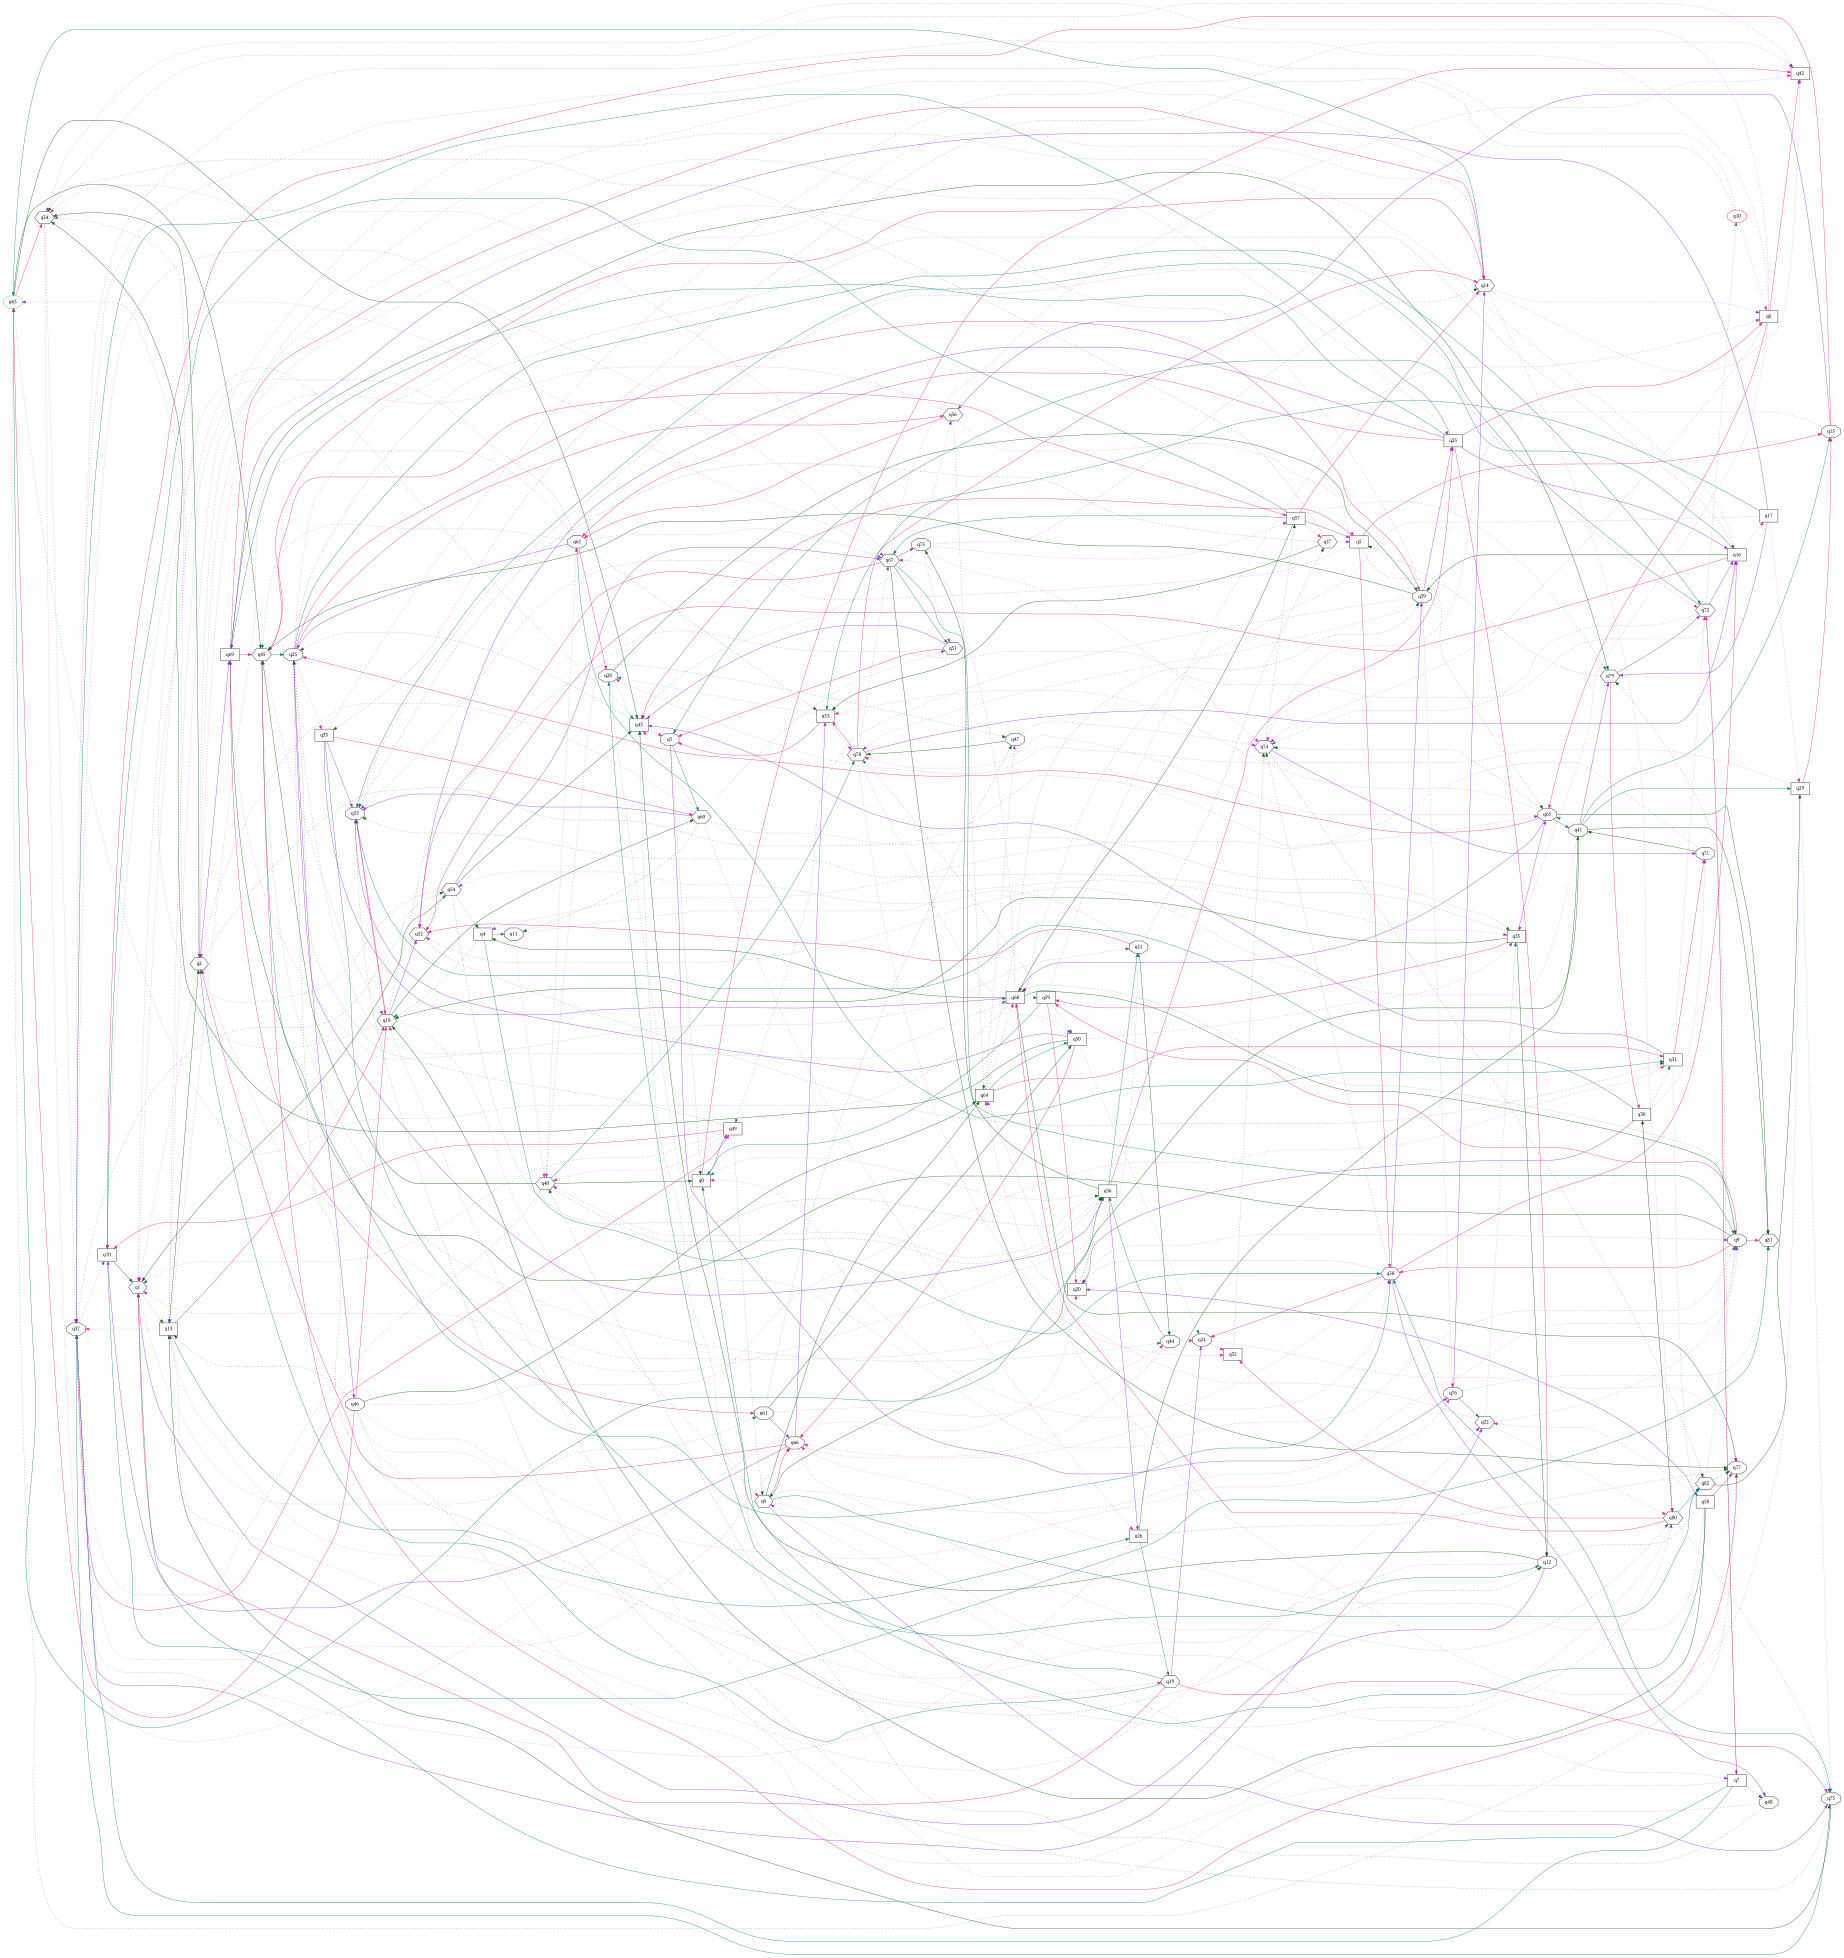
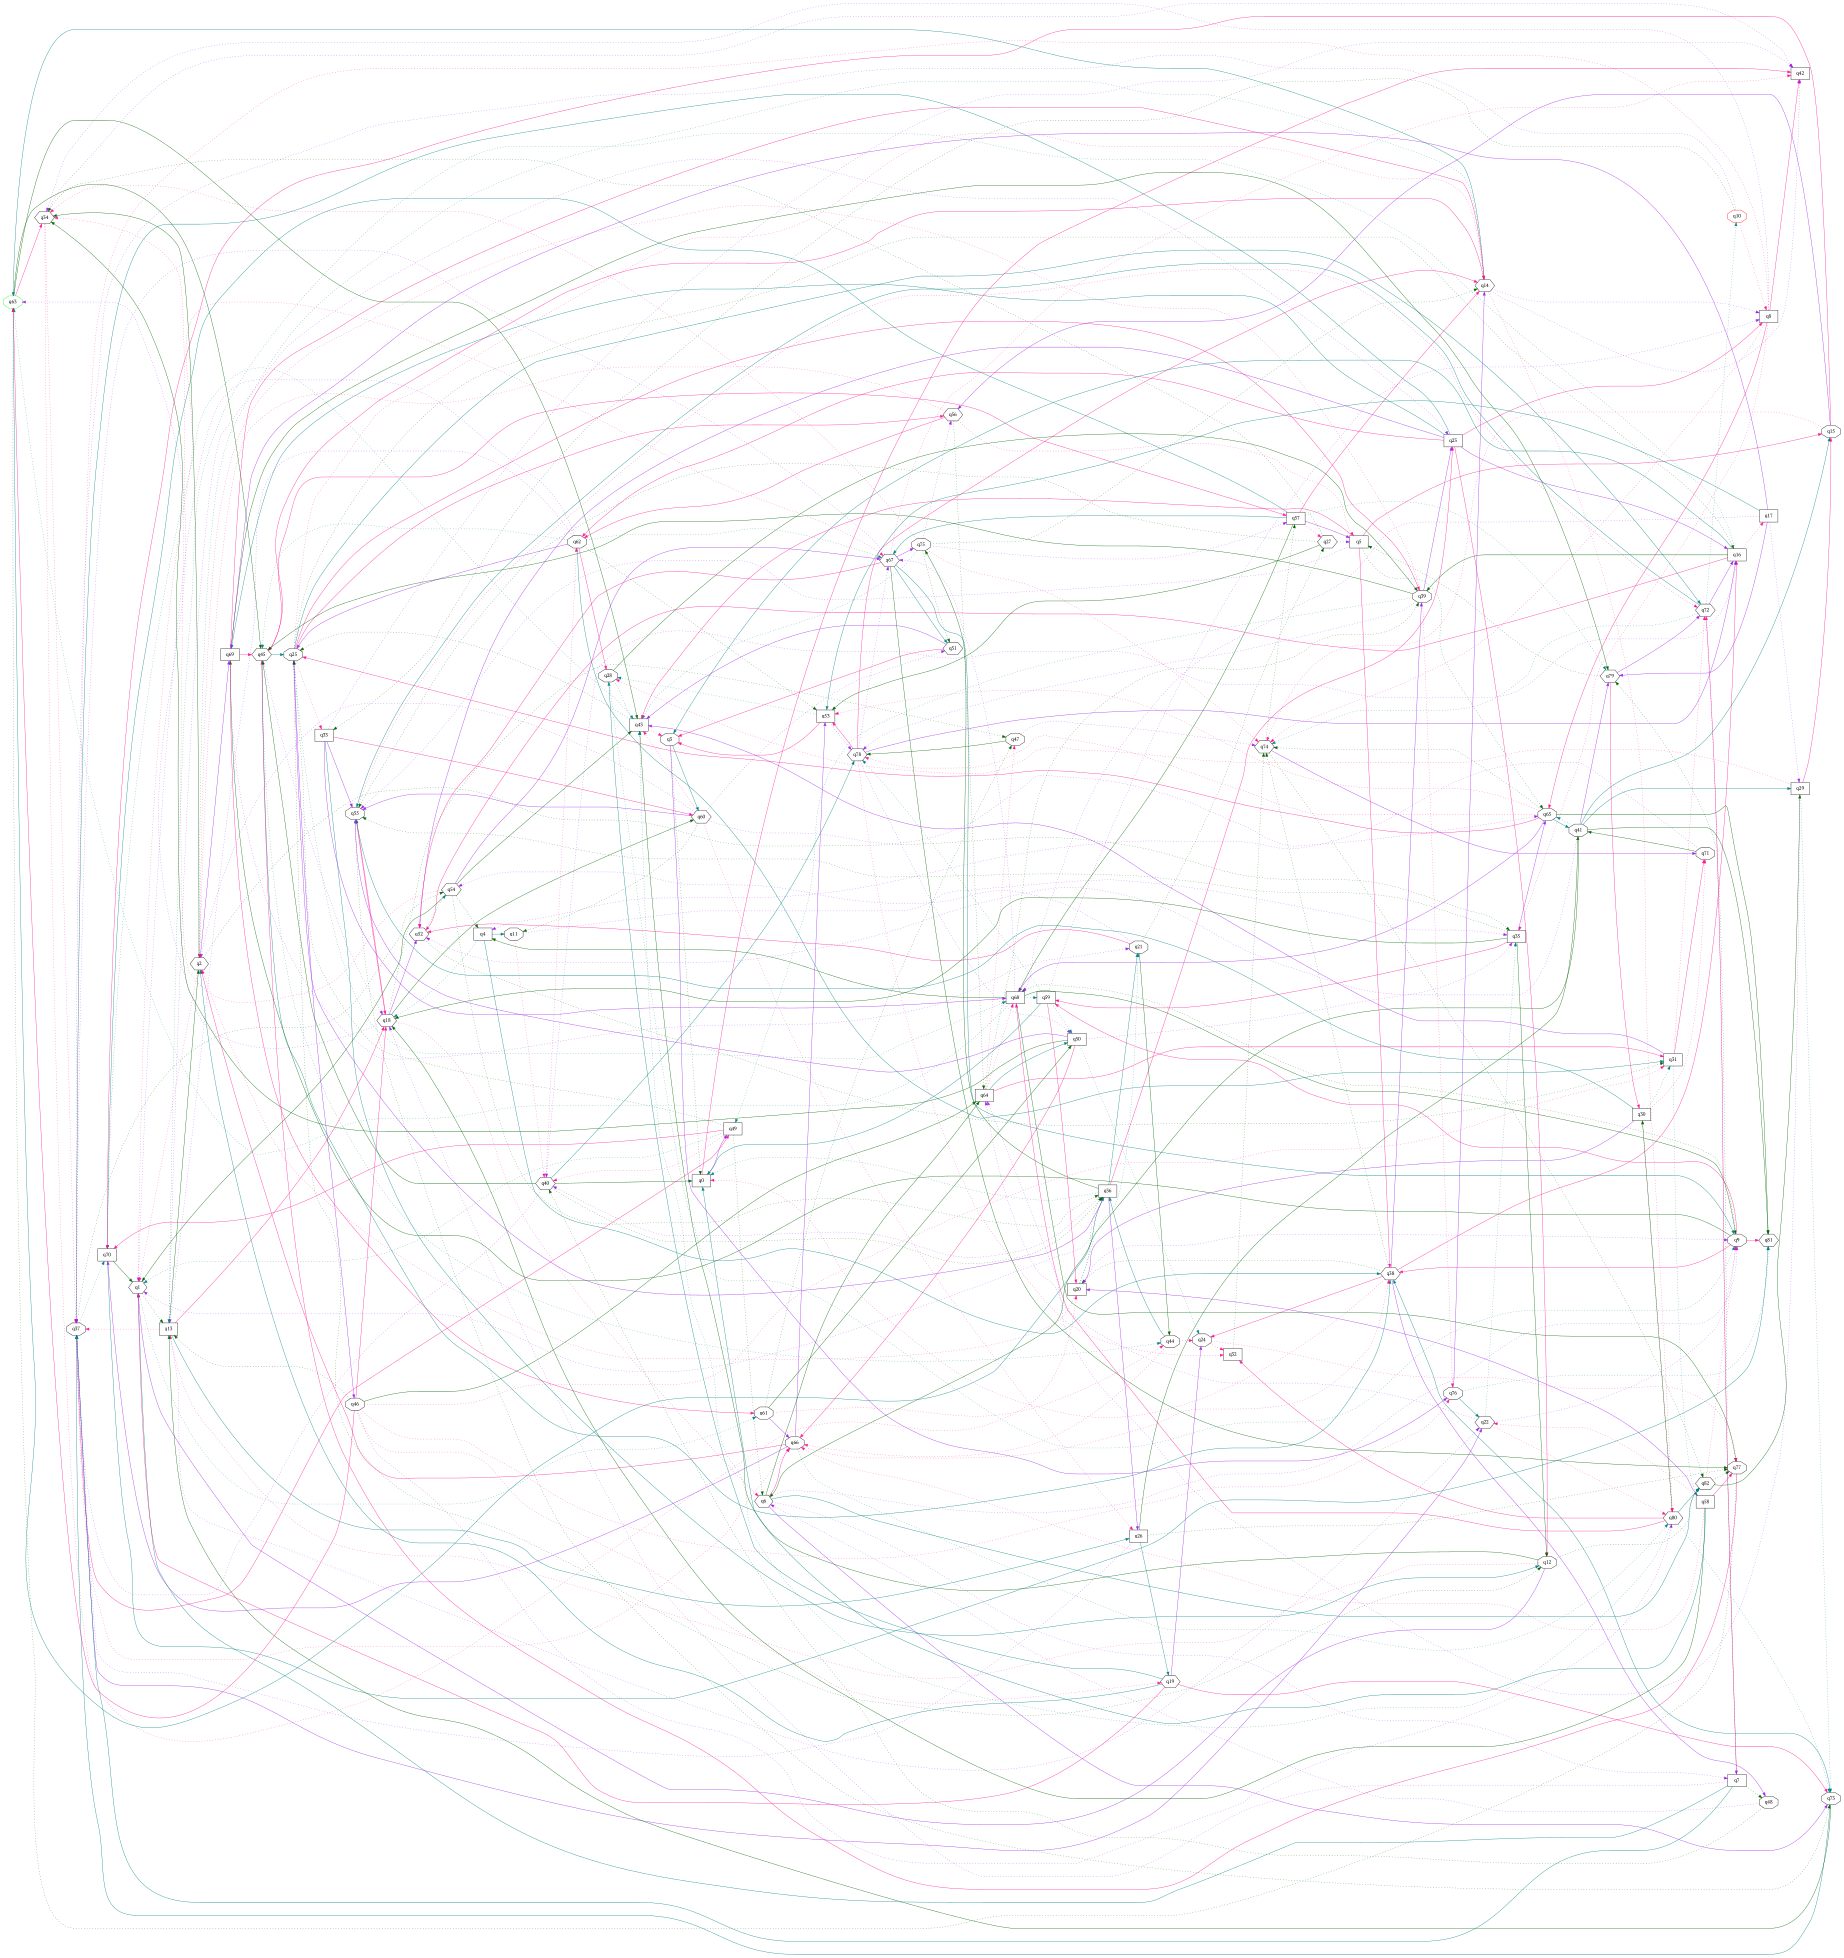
(933, 593) -> (933, 593)
(205, 1928) -> (208, 1928)
